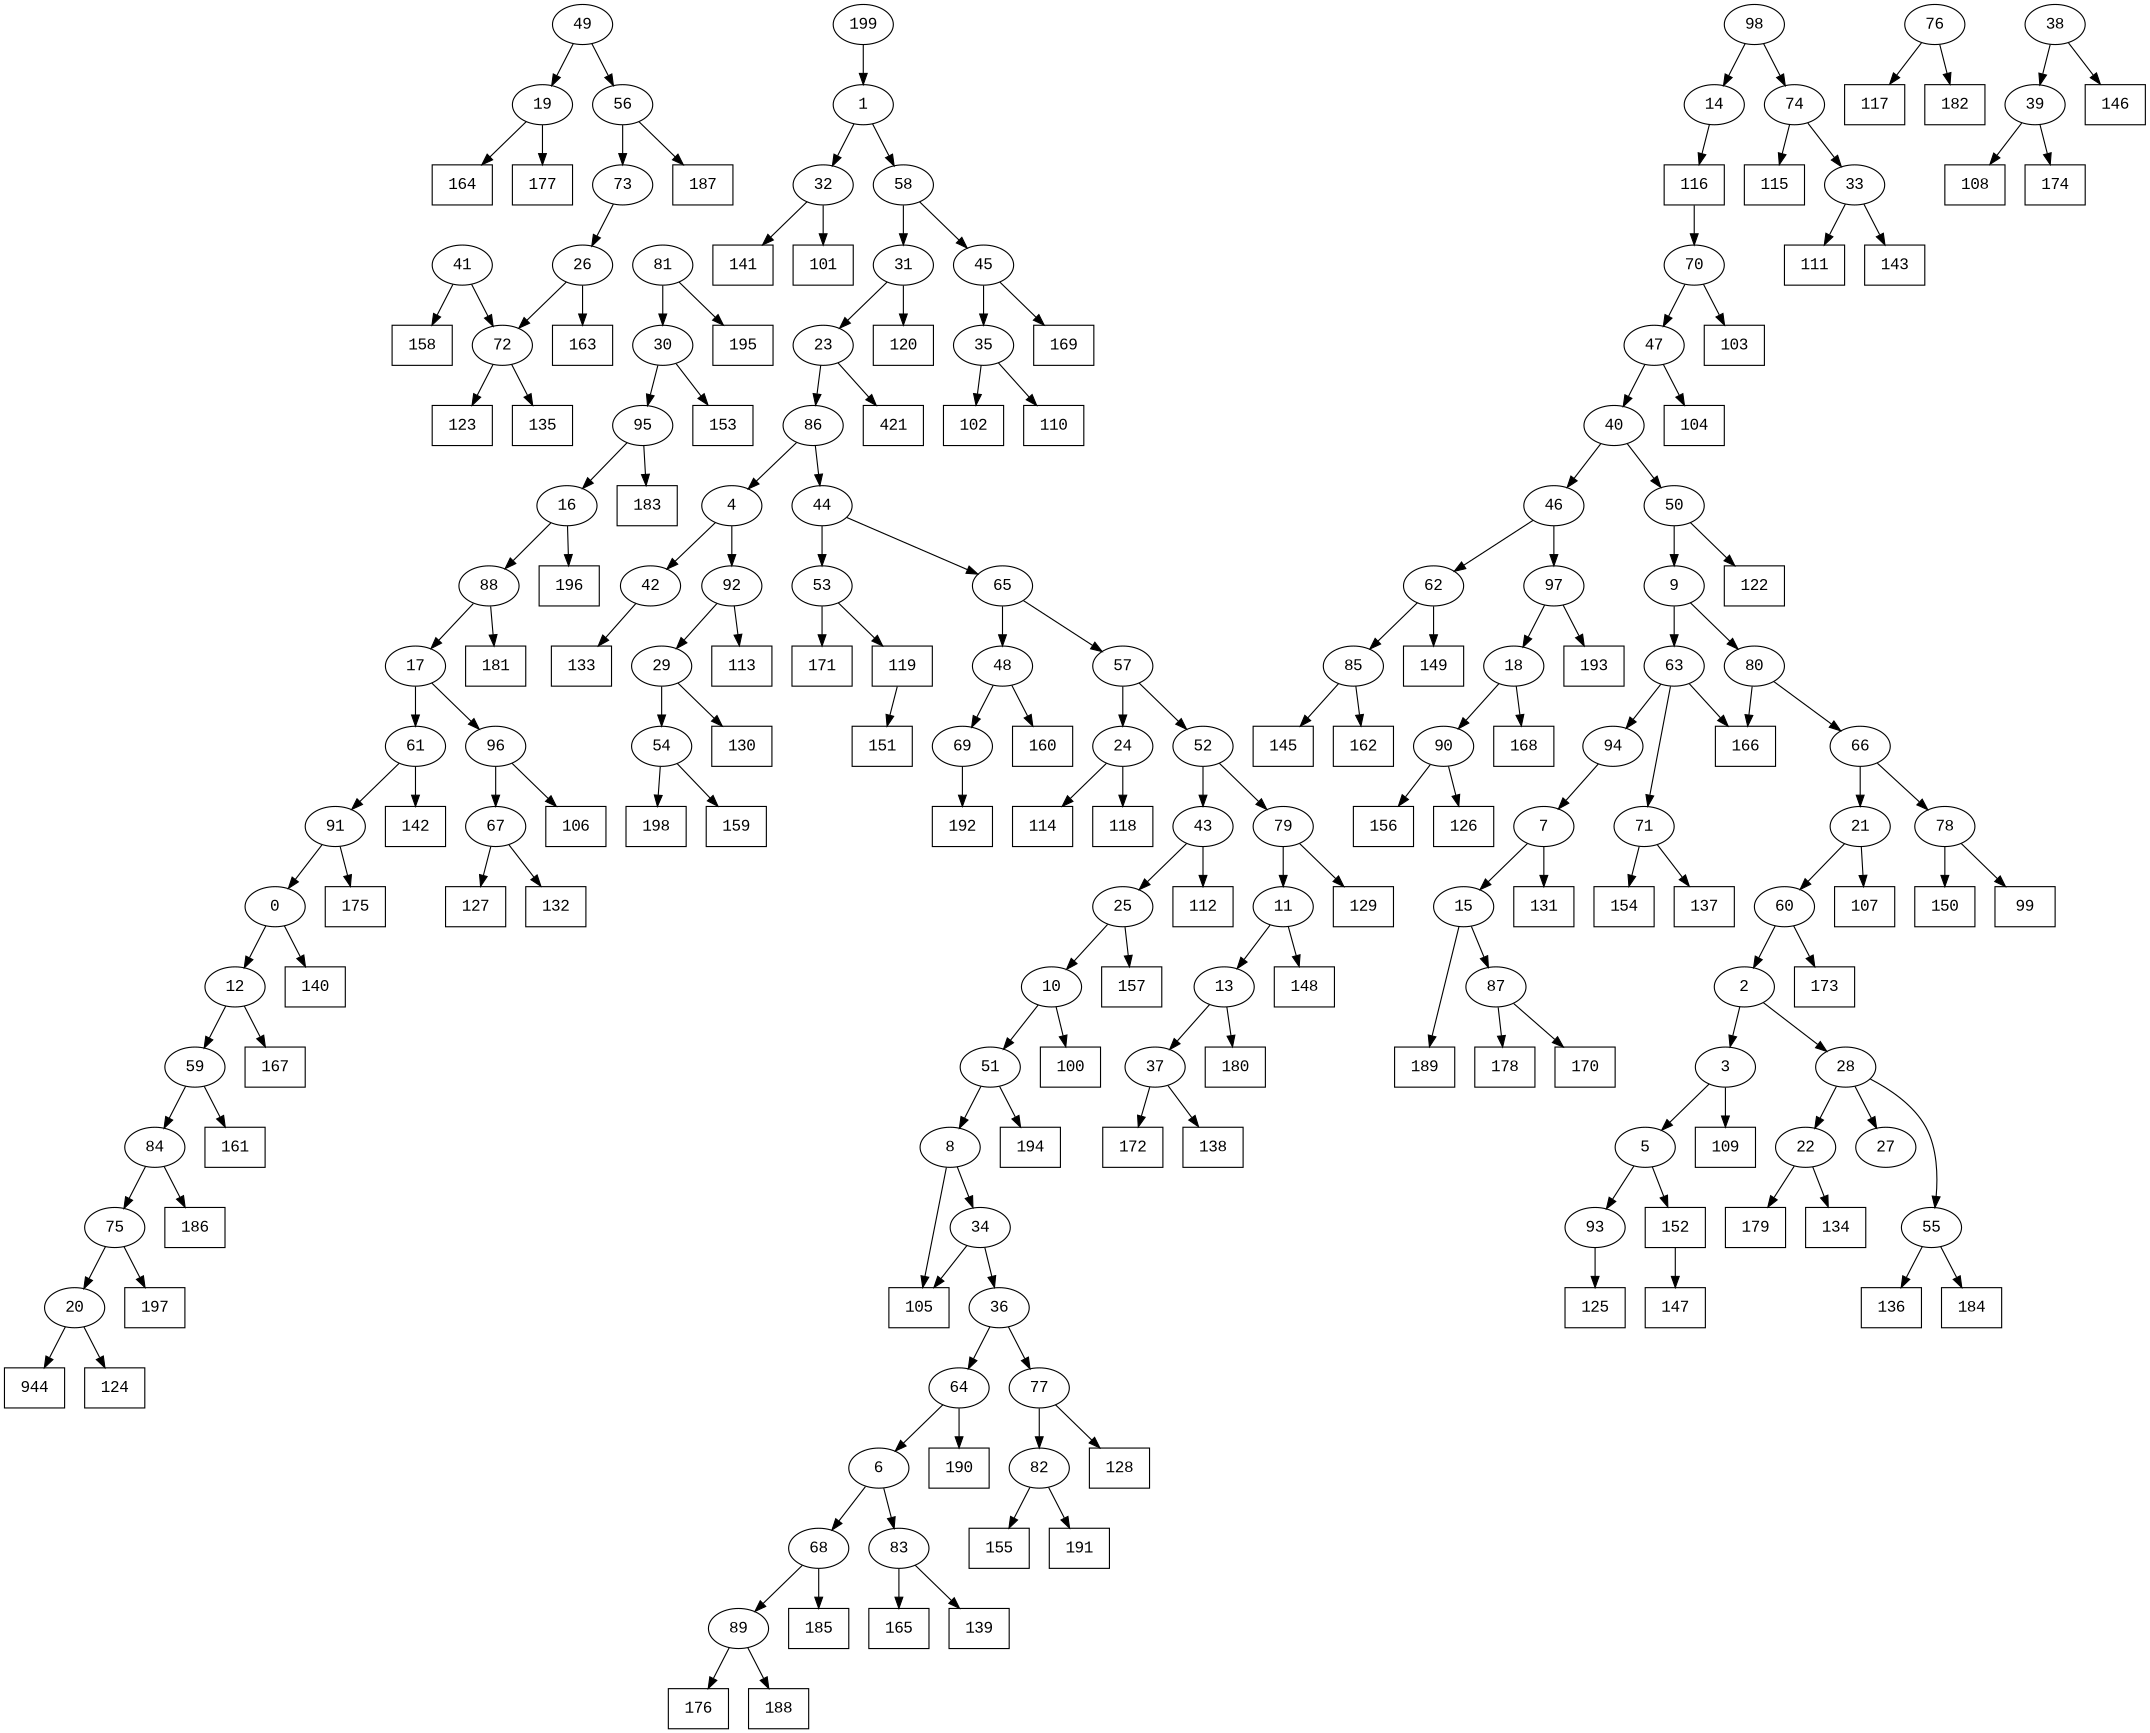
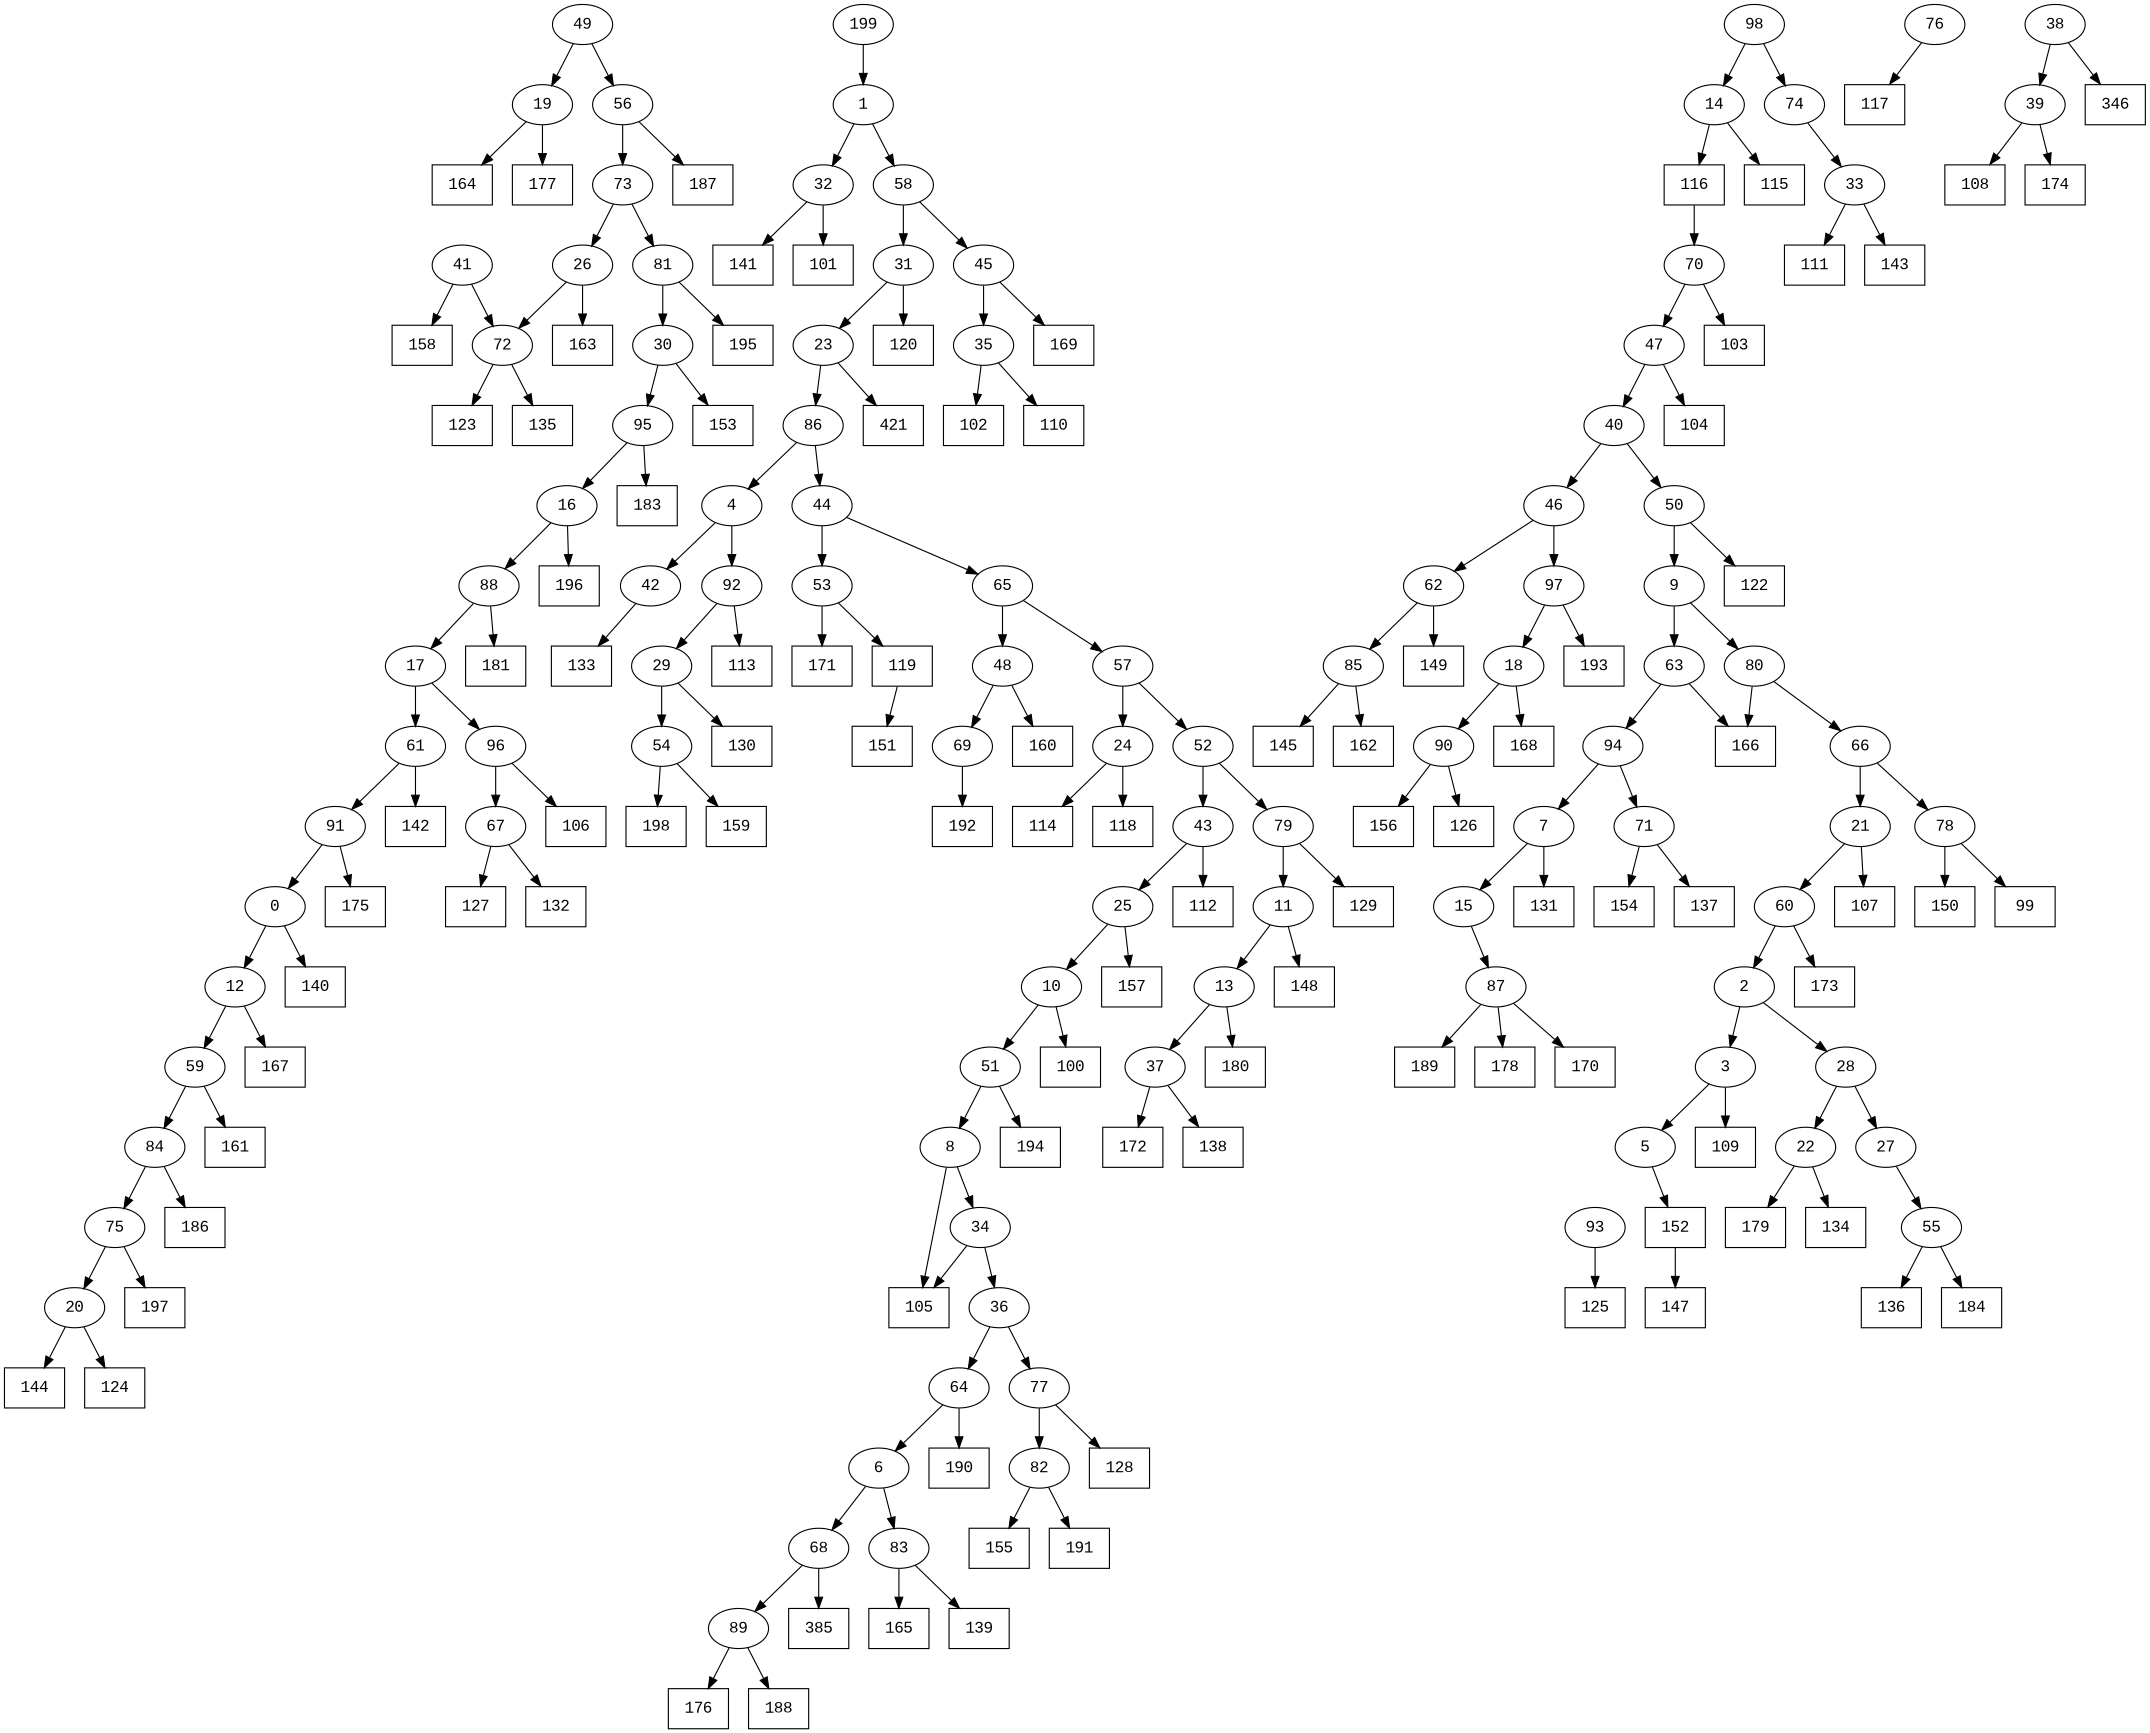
(1955, 105) -> none
(2115, 105) -> (2115, 105)
(1786, 139) -> (1740, 139)
none -> (640, 220)
(1660, 741) -> (1626, 781)
(1446, 981) -> (1465, 1022)
(1925, 1126) -> (1906, 1183)
(1623, 1183) -> none
(35, 1388) -> (35, 1388)
(819, 1629) -> (819, 1629)
